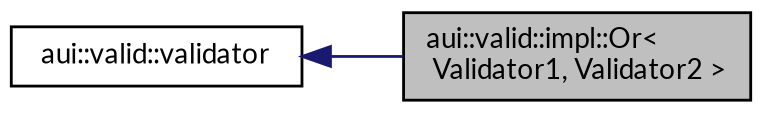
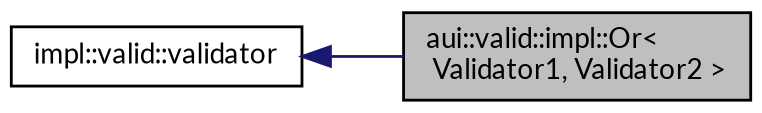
(157, 56) -> (157, 56)
